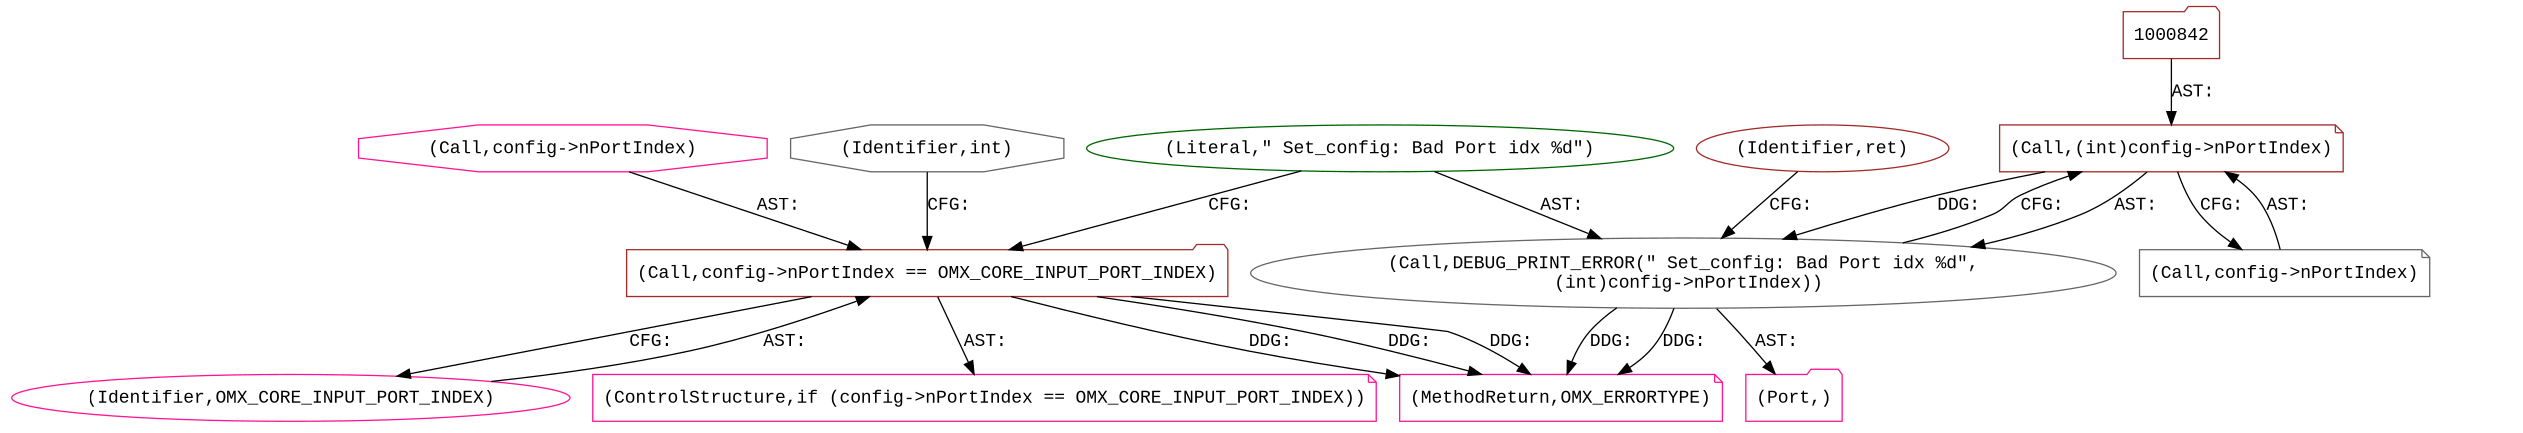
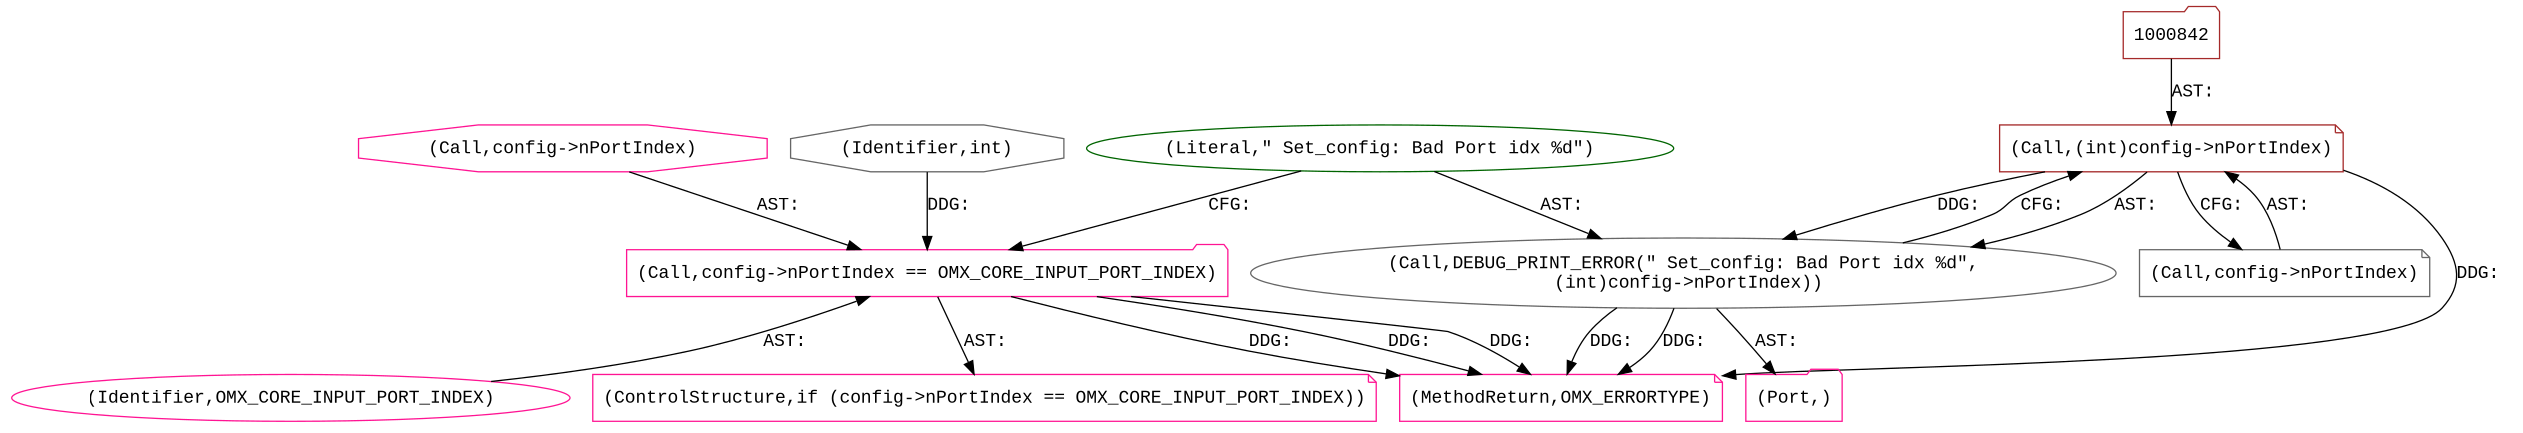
(1823, 148) -> none
(955, 205) -> (955, 205)
(927, 273) -> (927, 273)
(611, 335) -> none
none -> (2191, 354)
